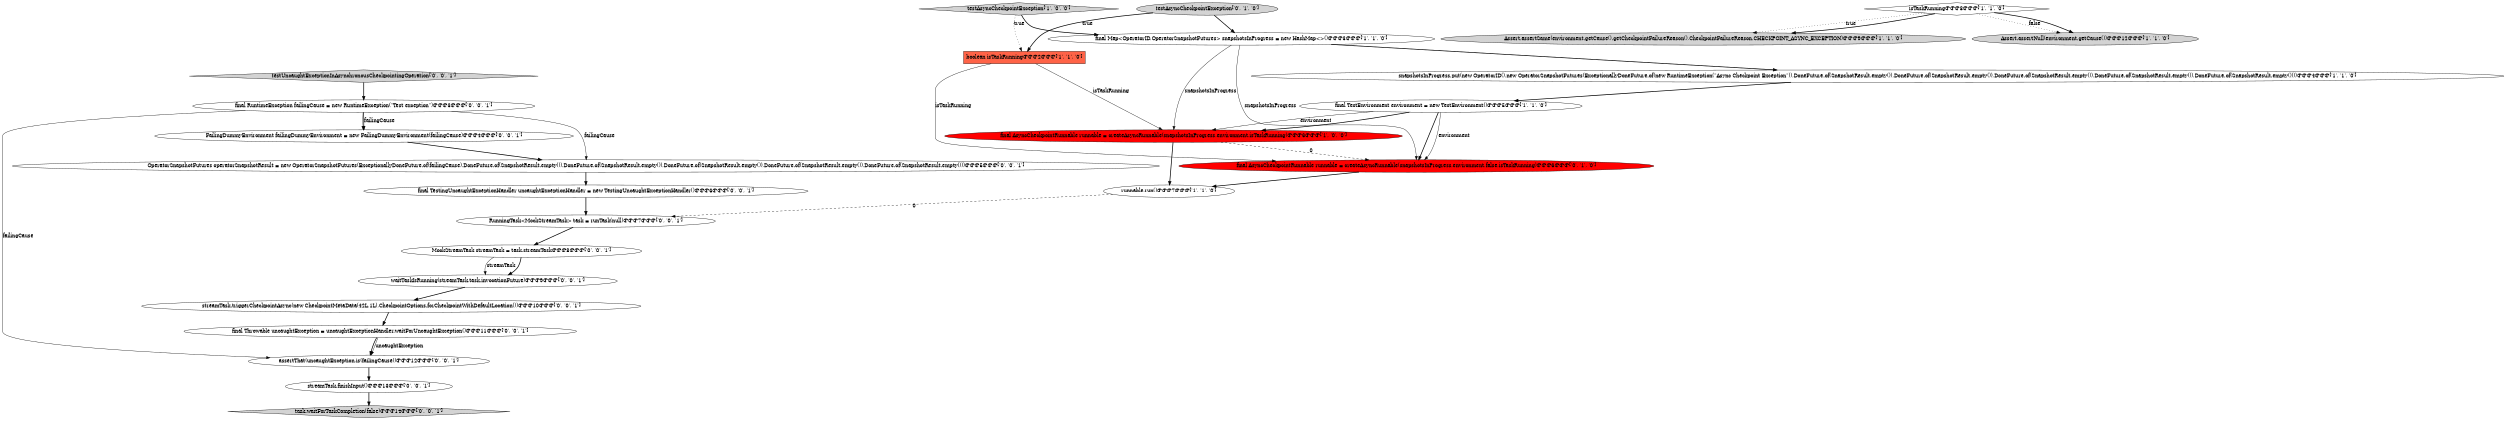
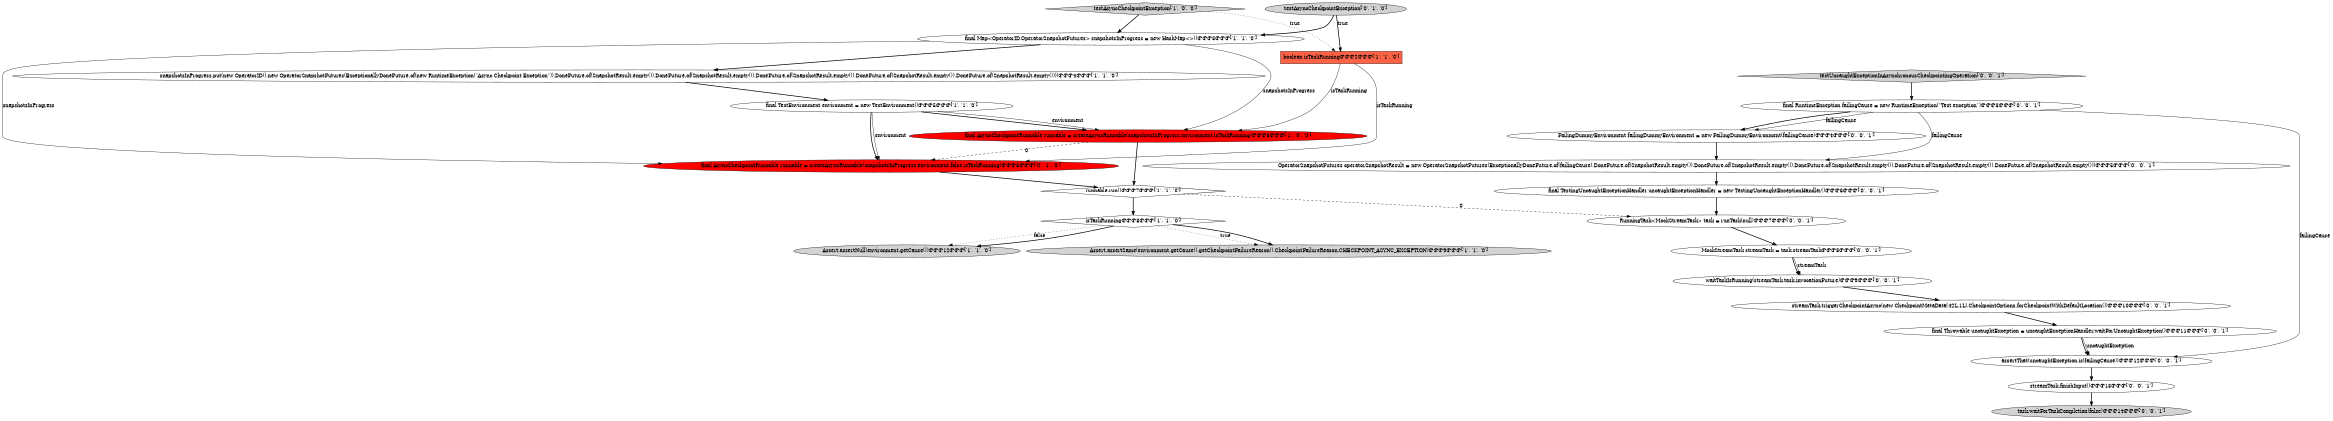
(1169, 191) -> (1133, 191)
none -> (1133, 204)
(369, 412) -> (2091, 412)
